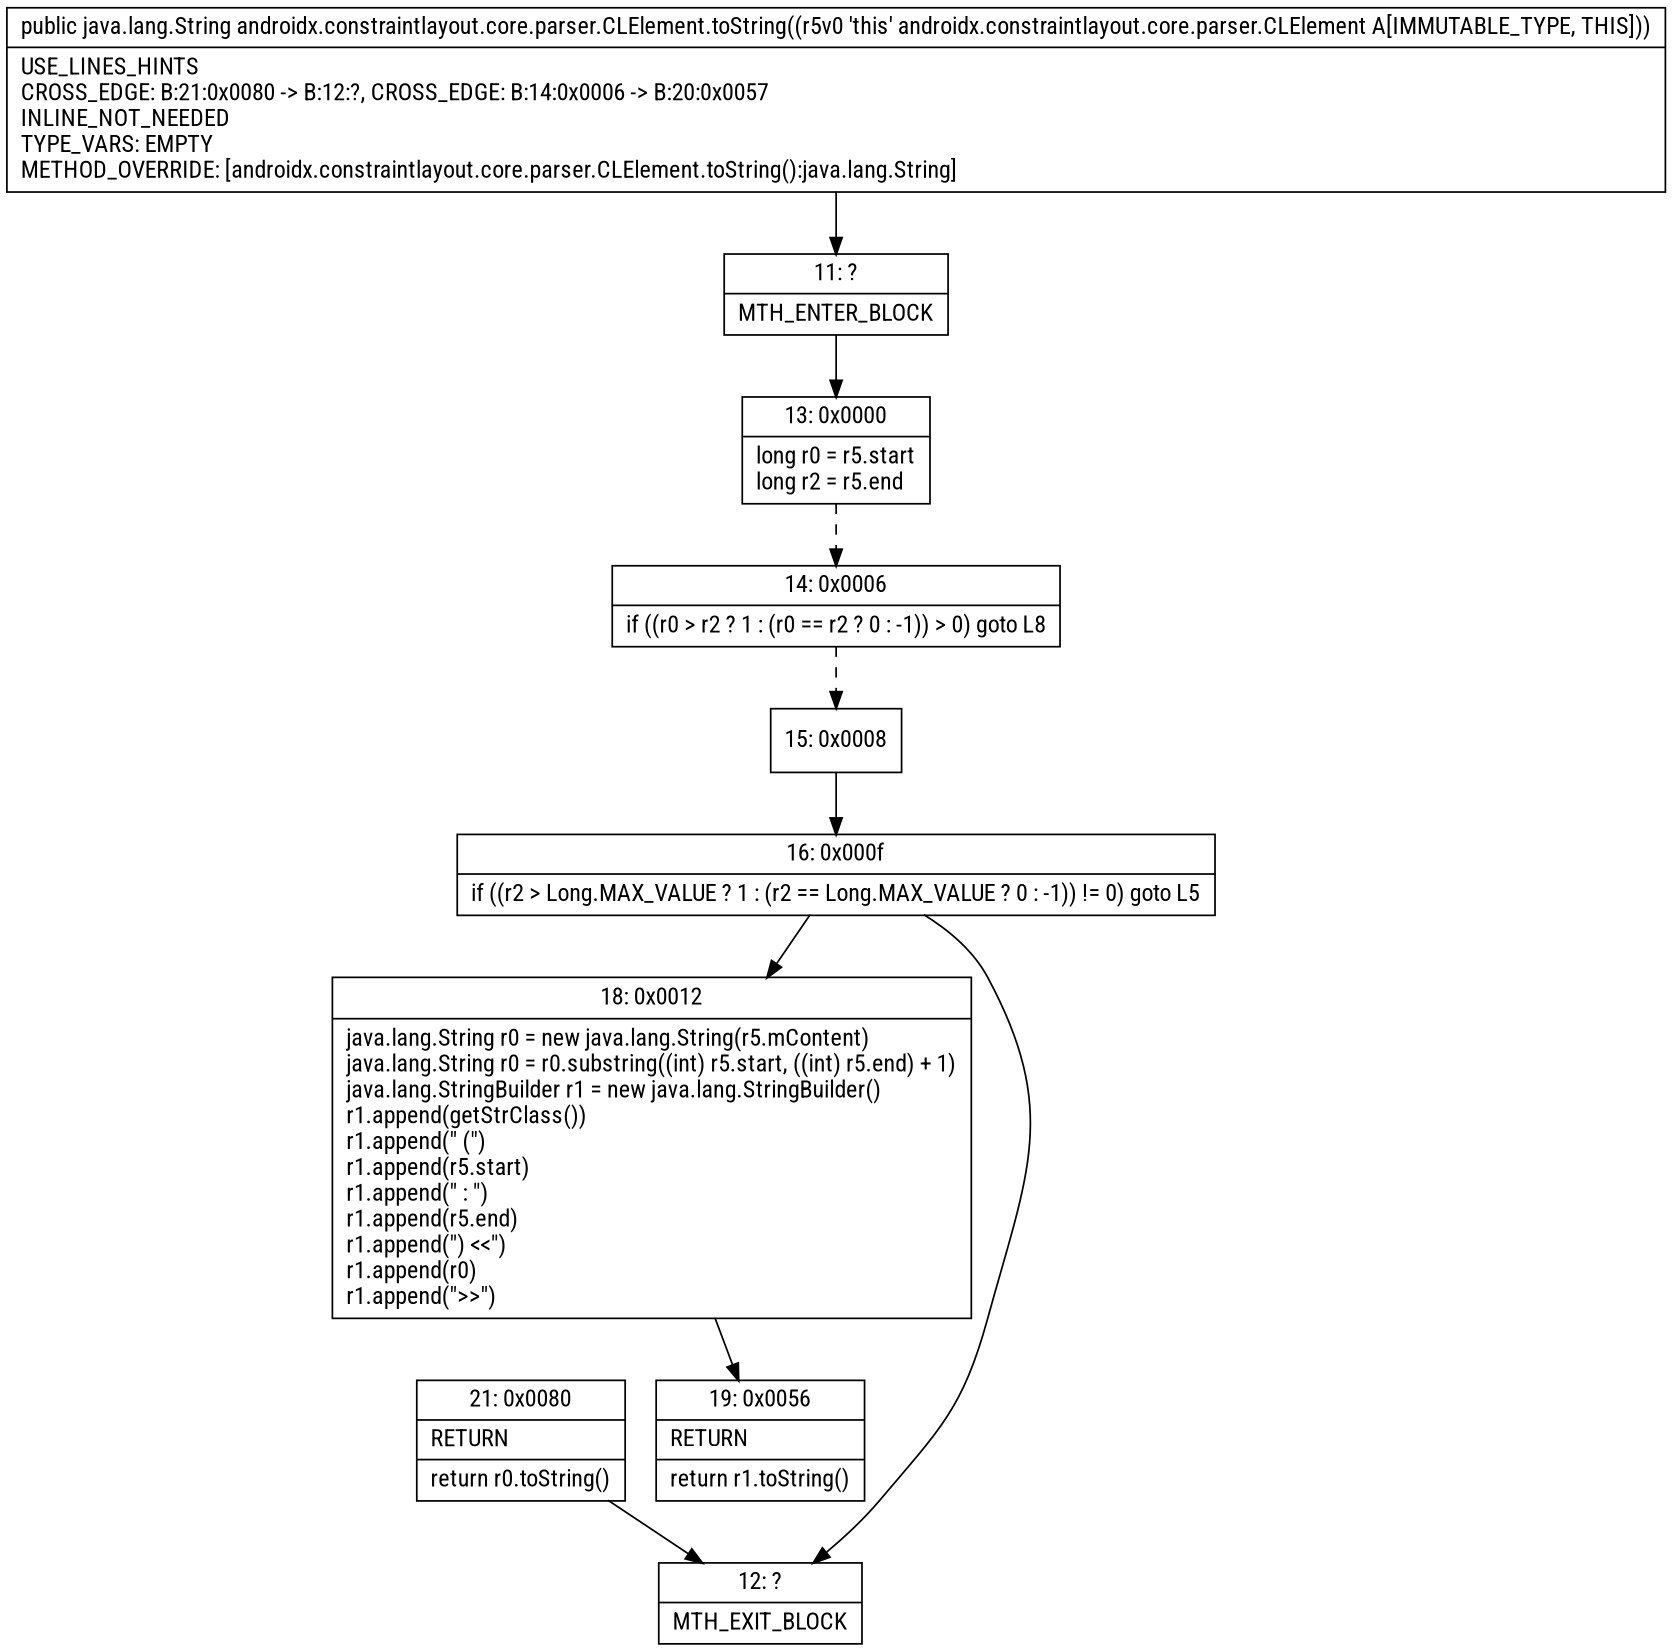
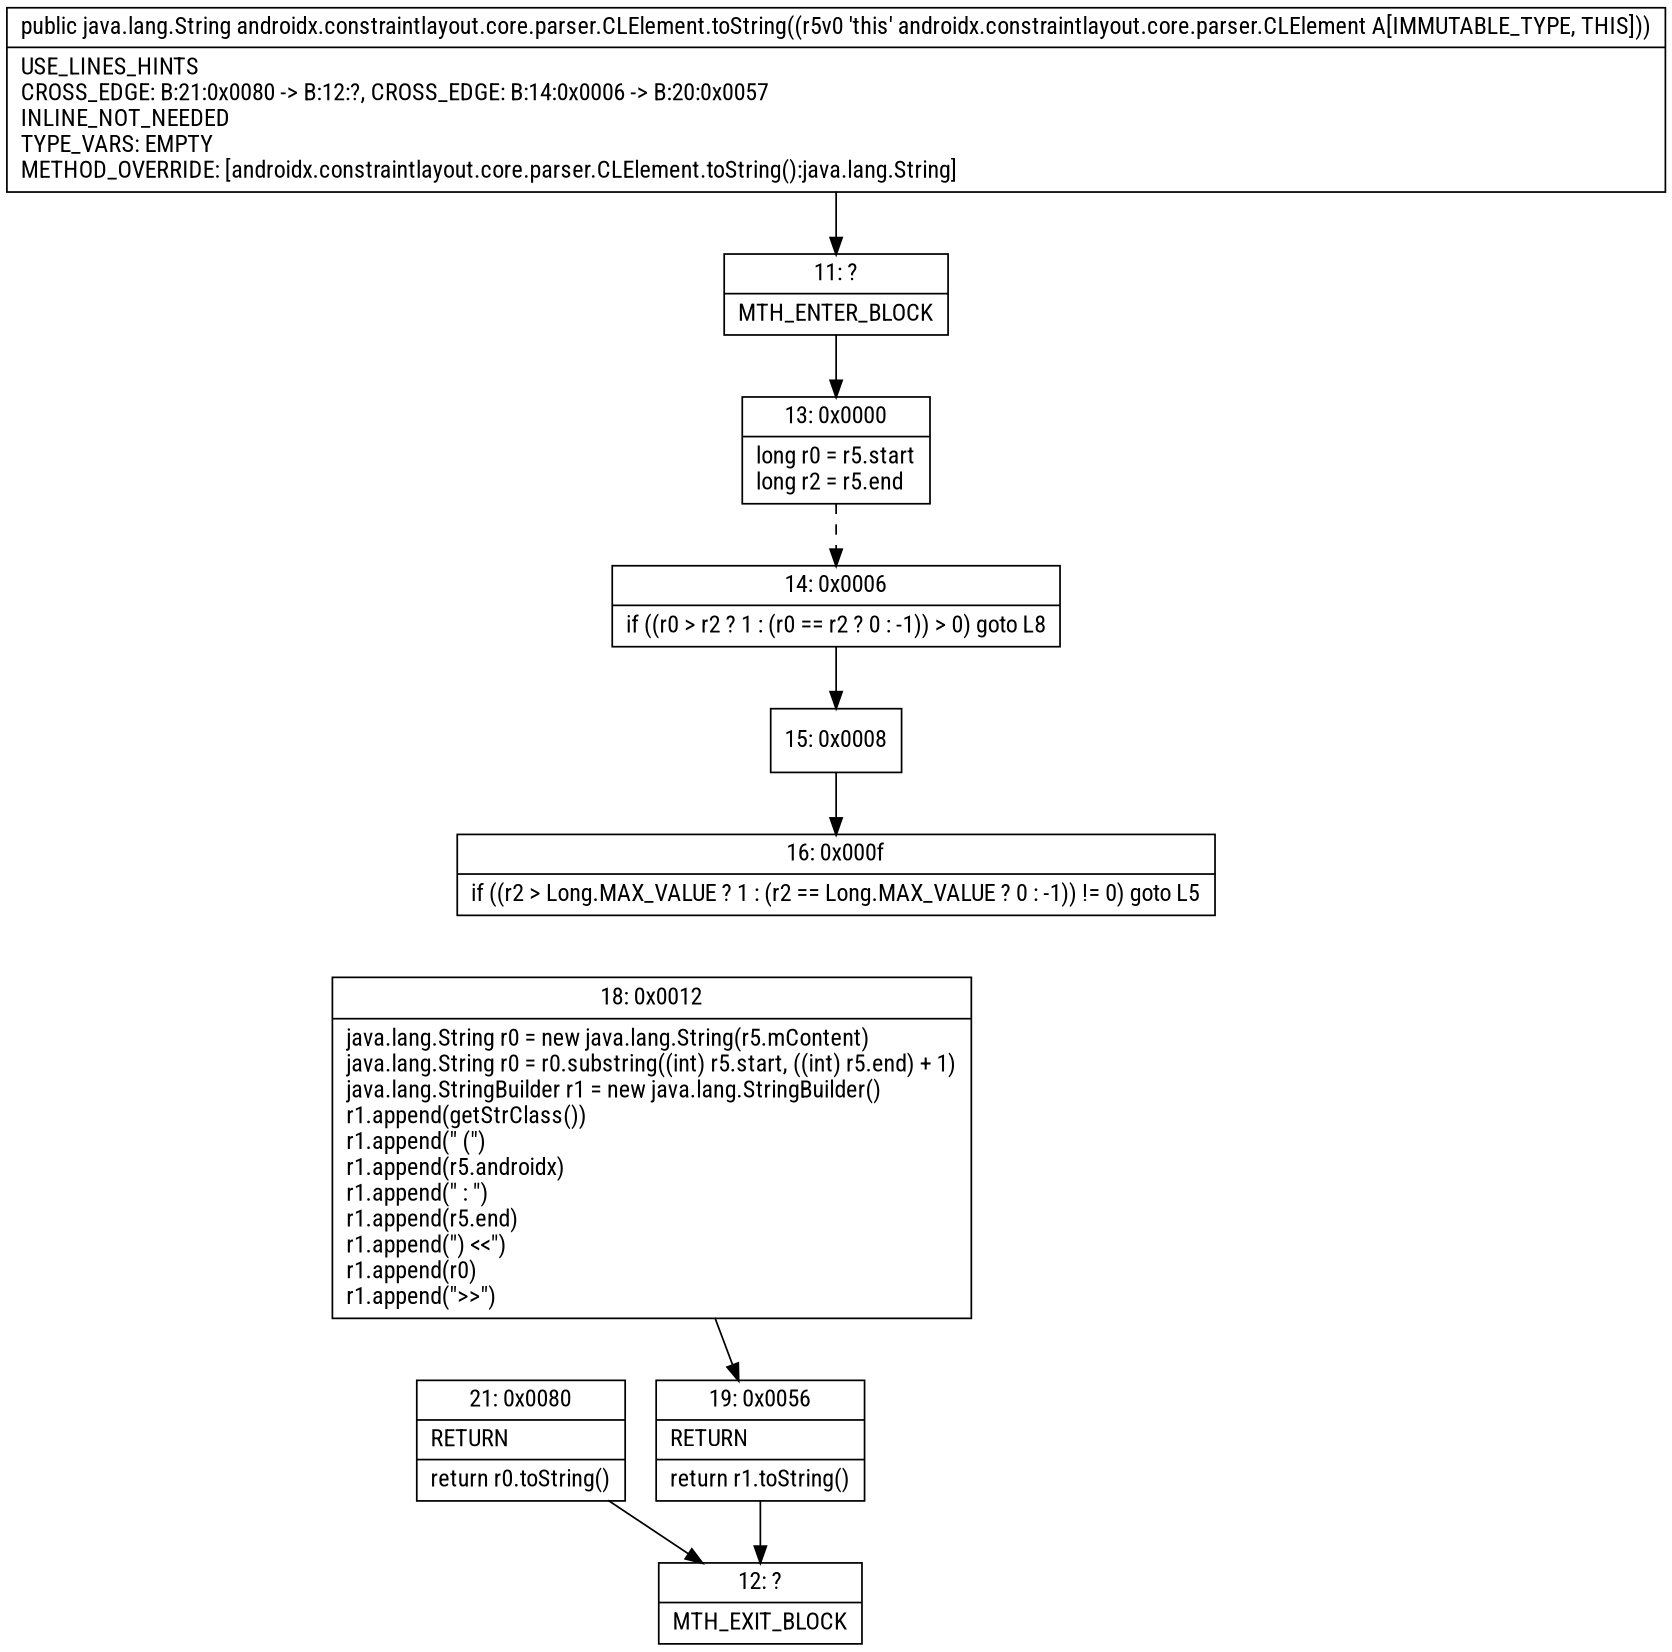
(836, 669) -> (836, 669)
(793, 939) -> none
(438, 1168) -> (456, 1168)
(1009, 1243) -> (760, 1523)
